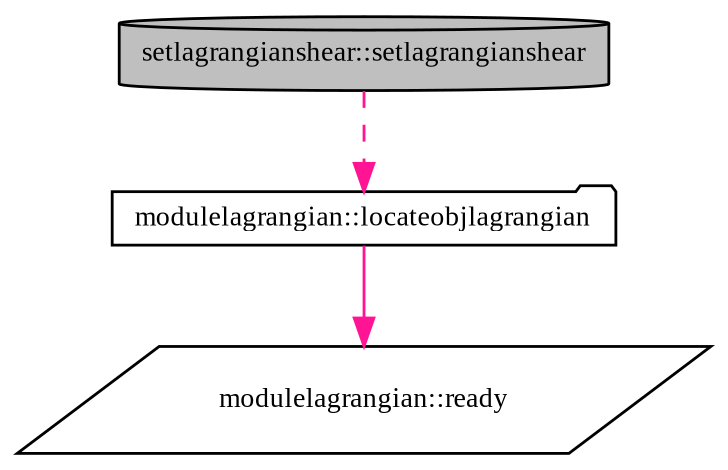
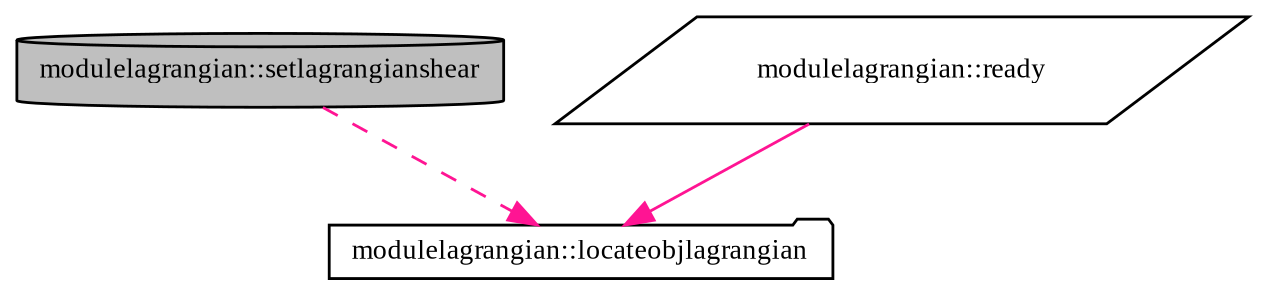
(364, 54) -> (260, 70)
(364, 282) -> (730, 168)
